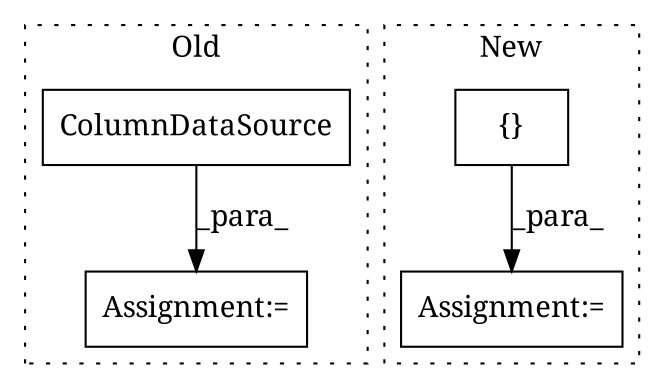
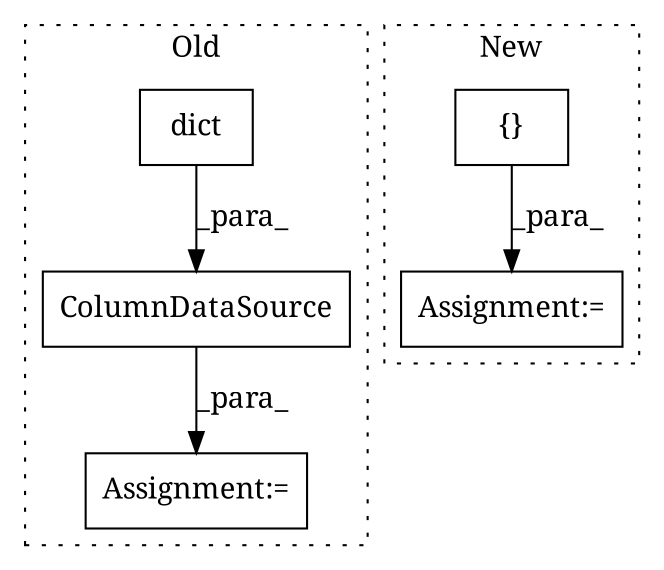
none -> (196, 127)
